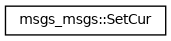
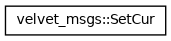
(86, 21) -> (86, 21)
